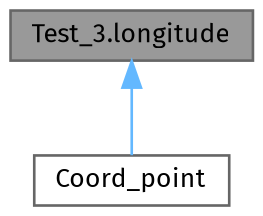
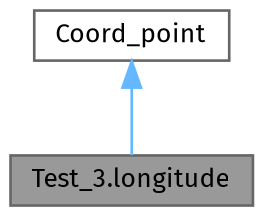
(132, 122) -> (132, 122)
